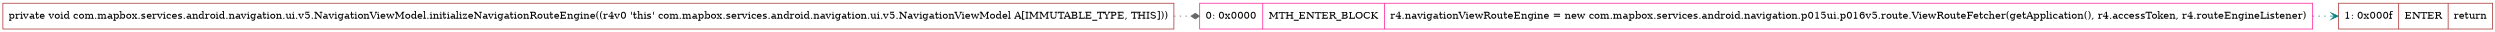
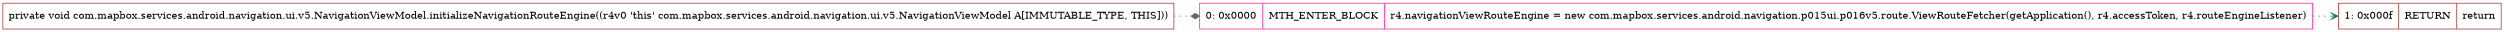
(2423, 16) -> (2428, 16)
